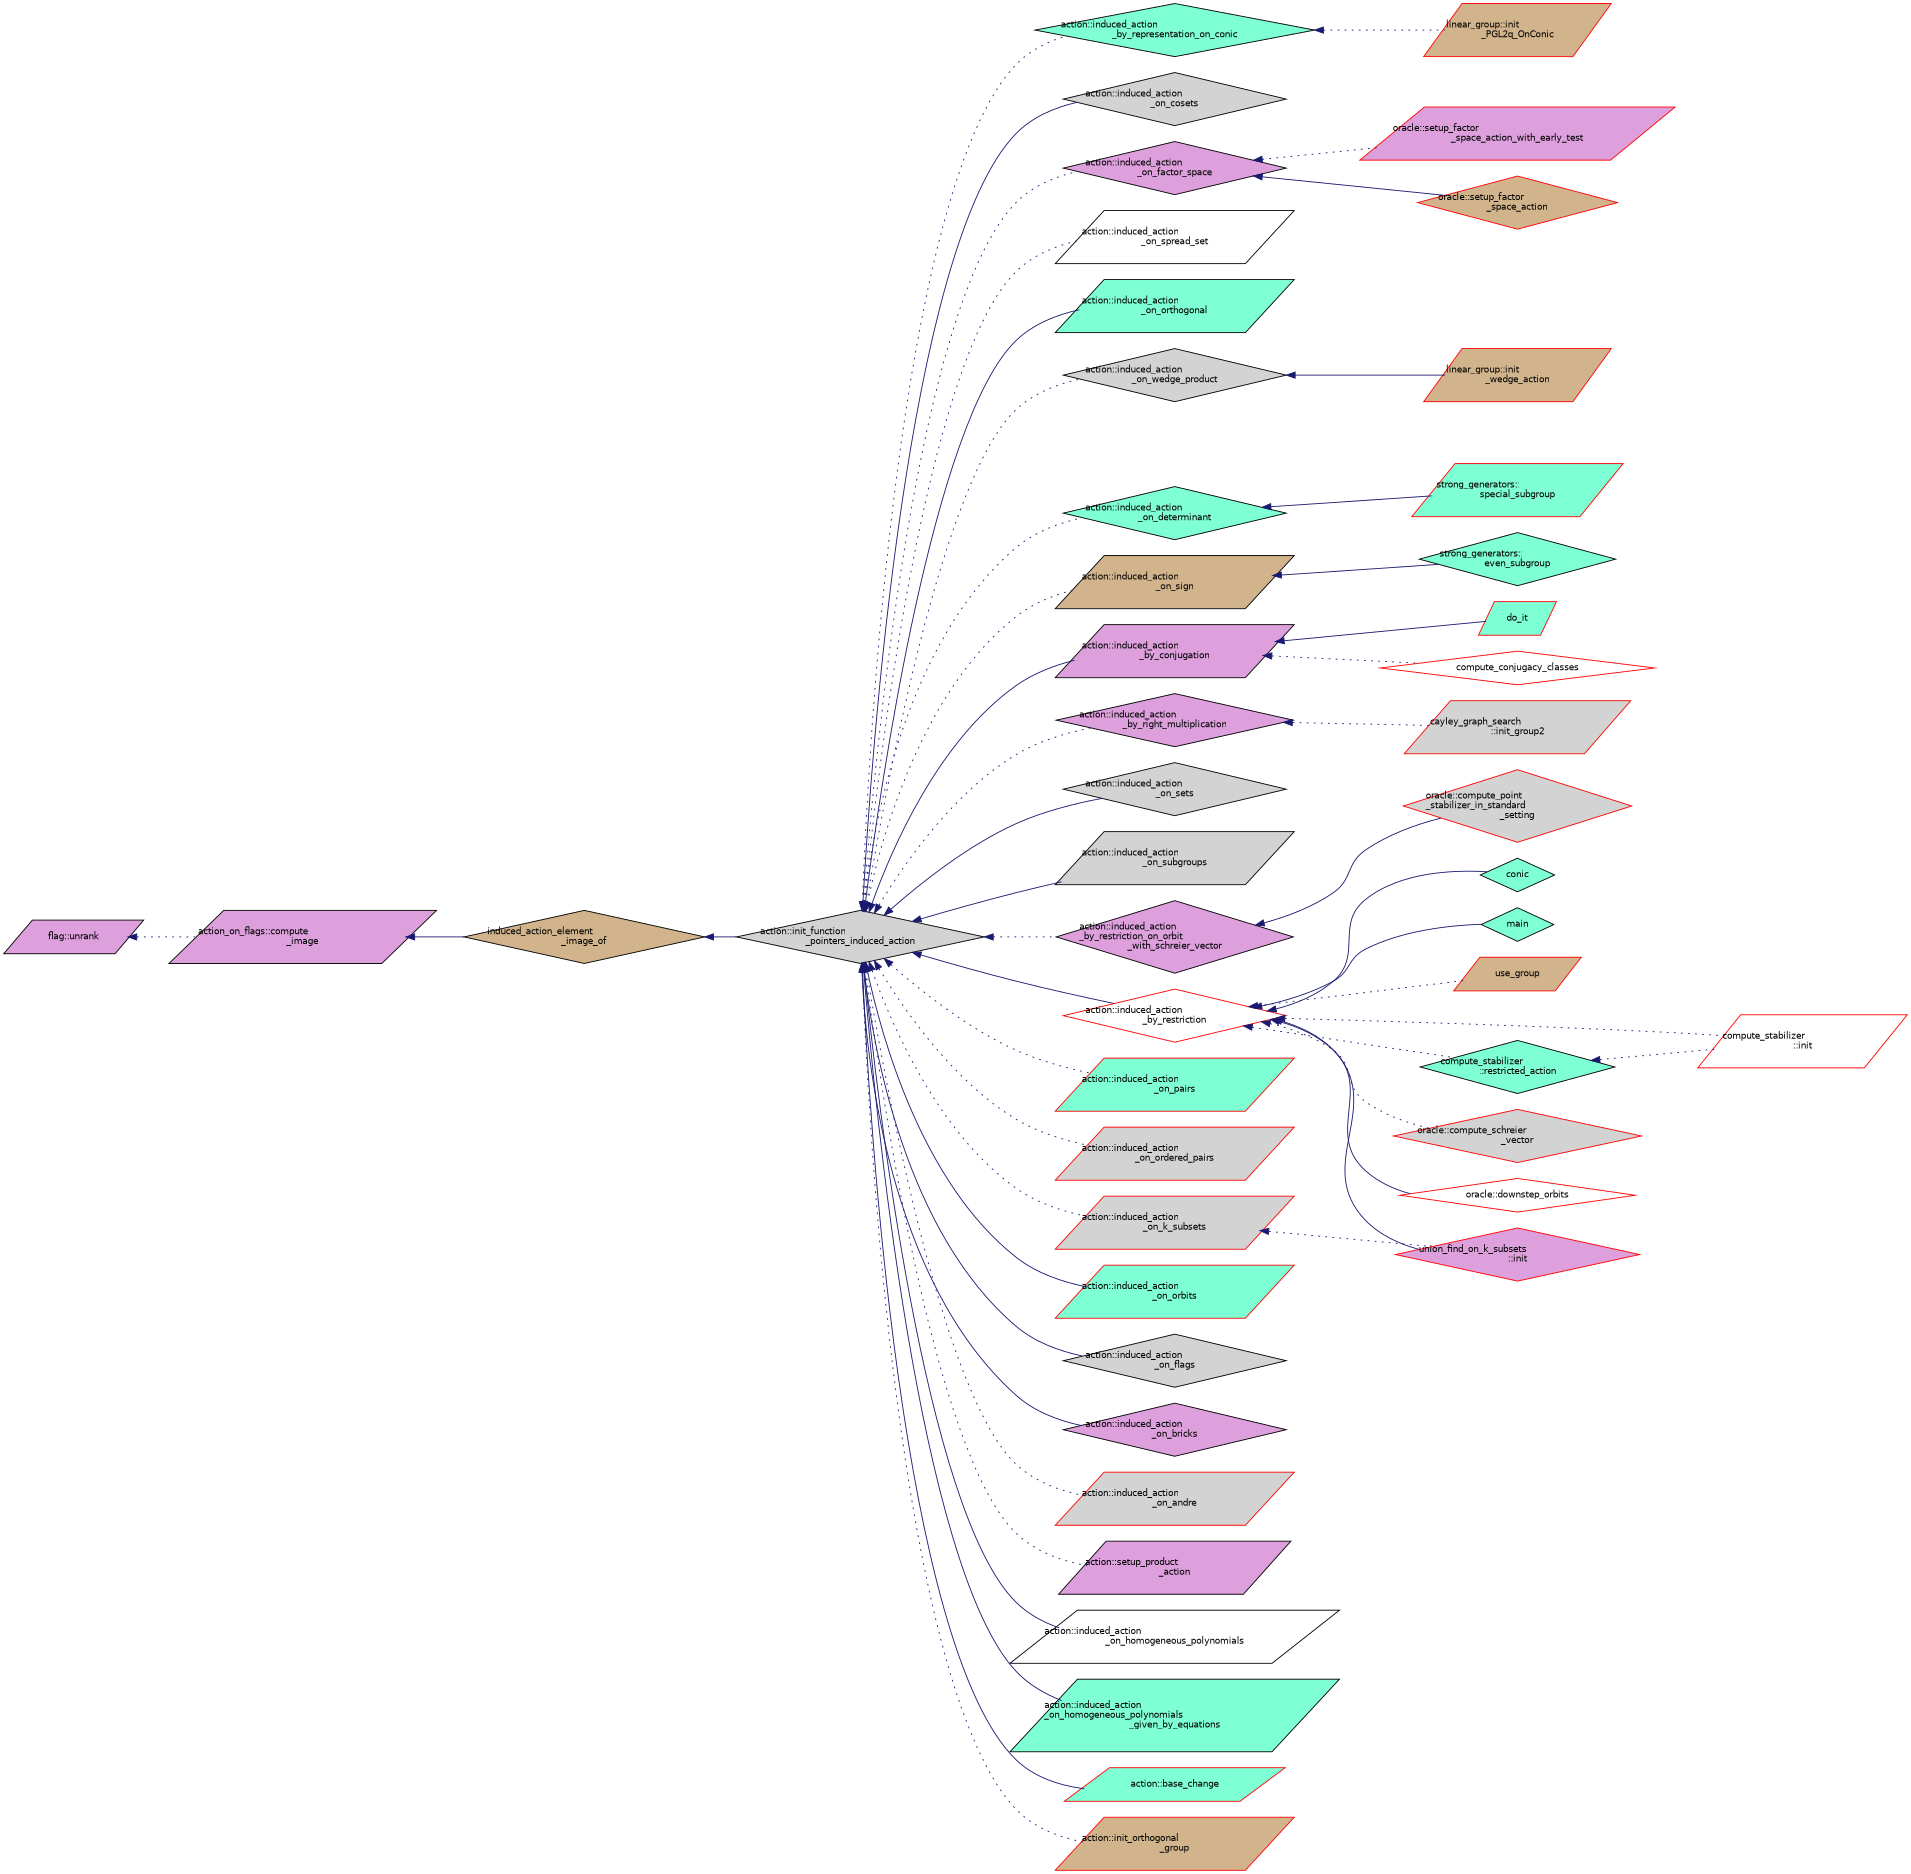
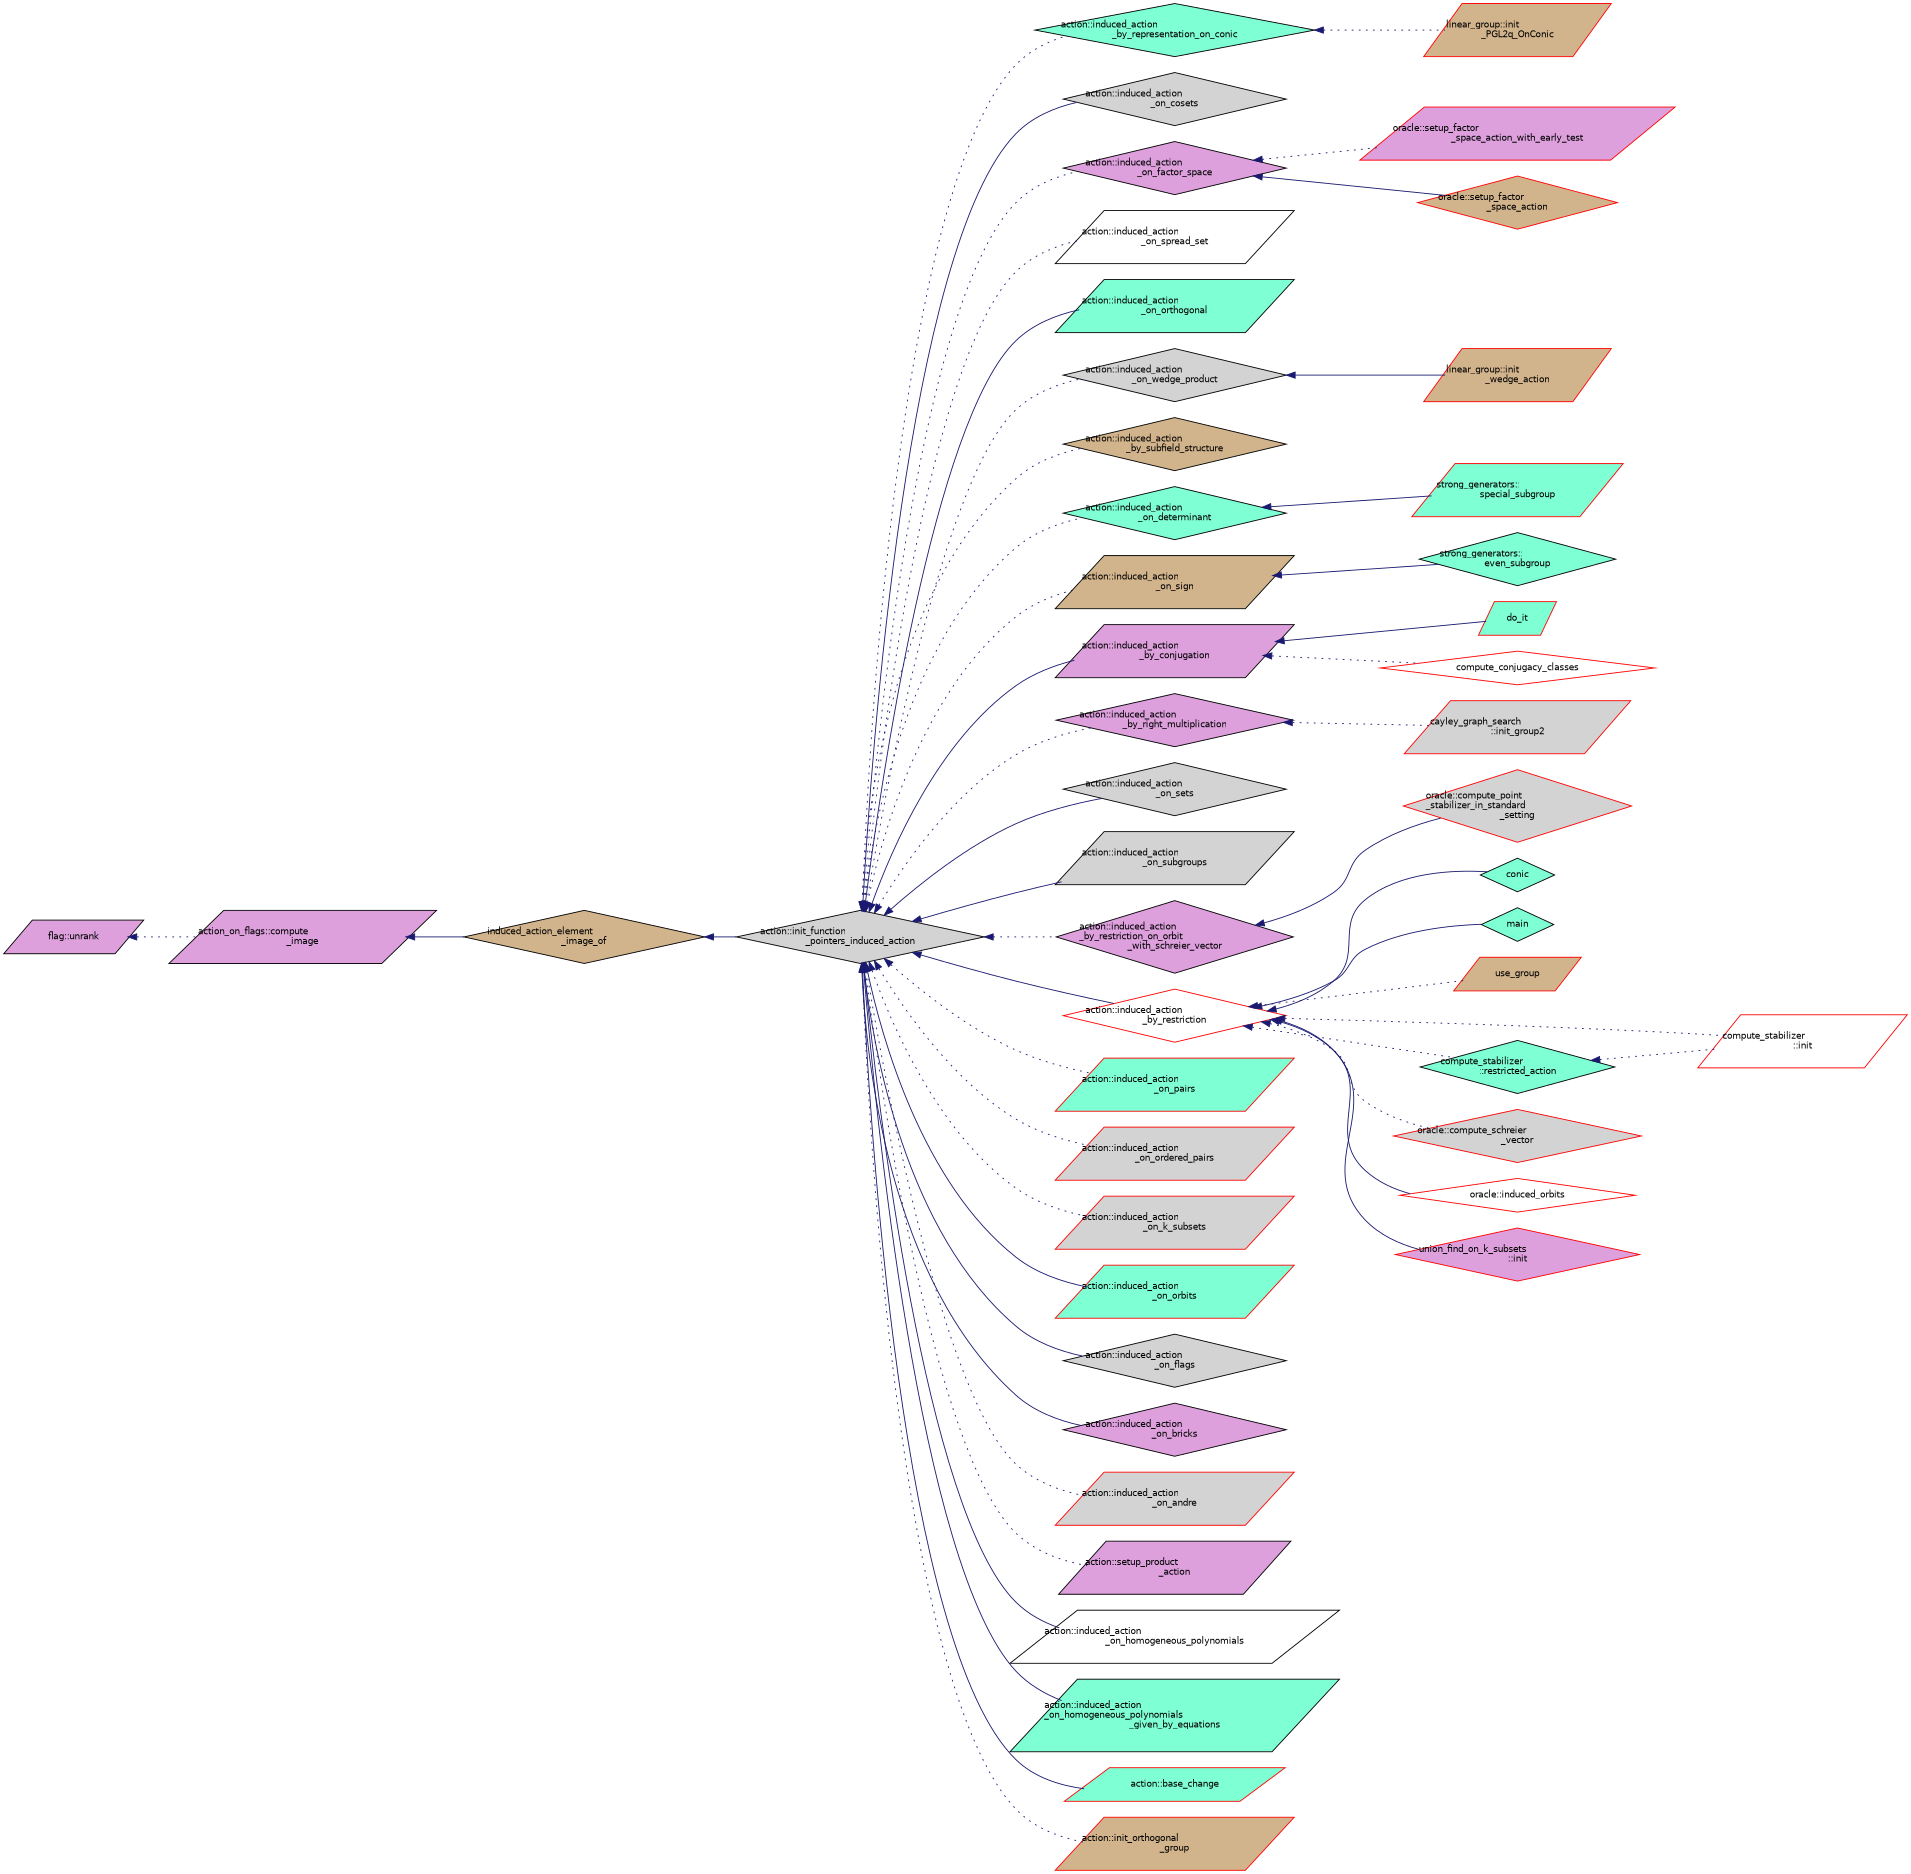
none -> (1175, 444)
(1517, 1195) -> (1517, 1195)
(1350, 1239) -> none
